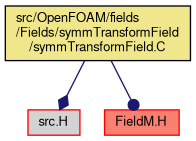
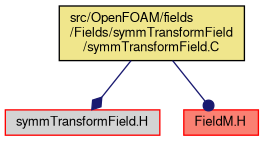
(54, 123) -> (83, 123)
